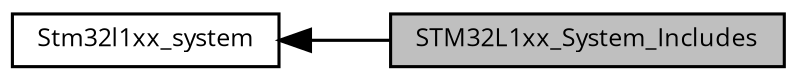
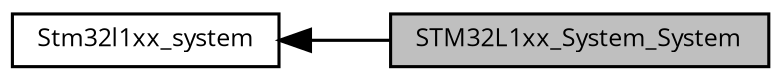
(587, 40) -> (580, 40)
